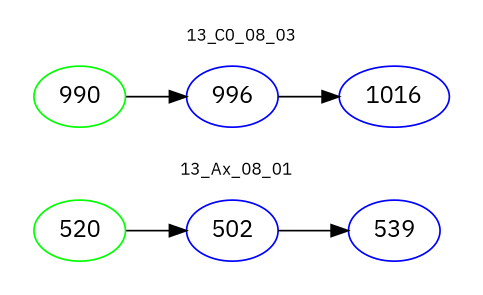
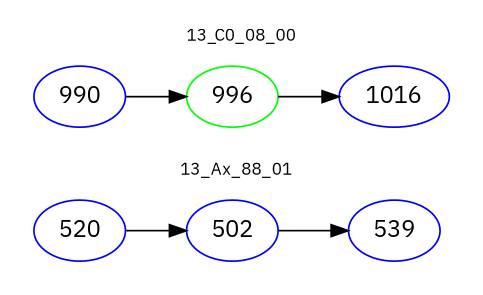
(242, 36) -> (242, 36)
(80, 97) -> (80, 97)
(232, 97) -> (232, 97)
(237, 170) -> (237, 170)
(80, 231) -> (80, 231)
